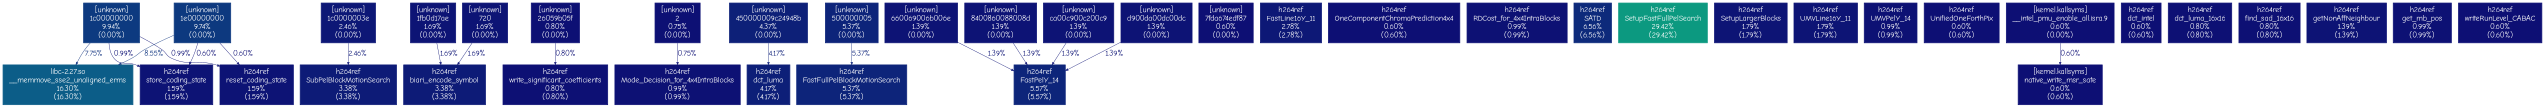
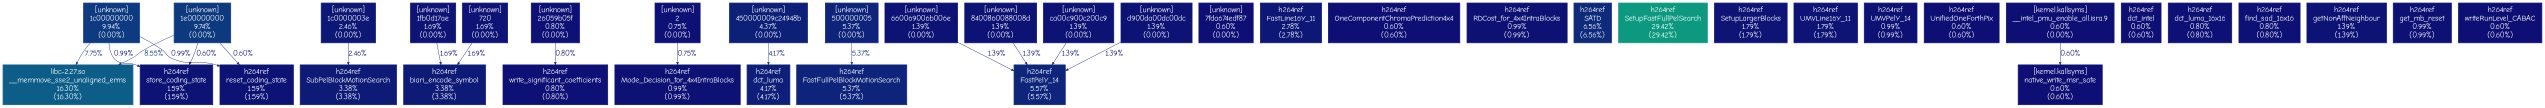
(2422, 23) -> (2422, 23)
